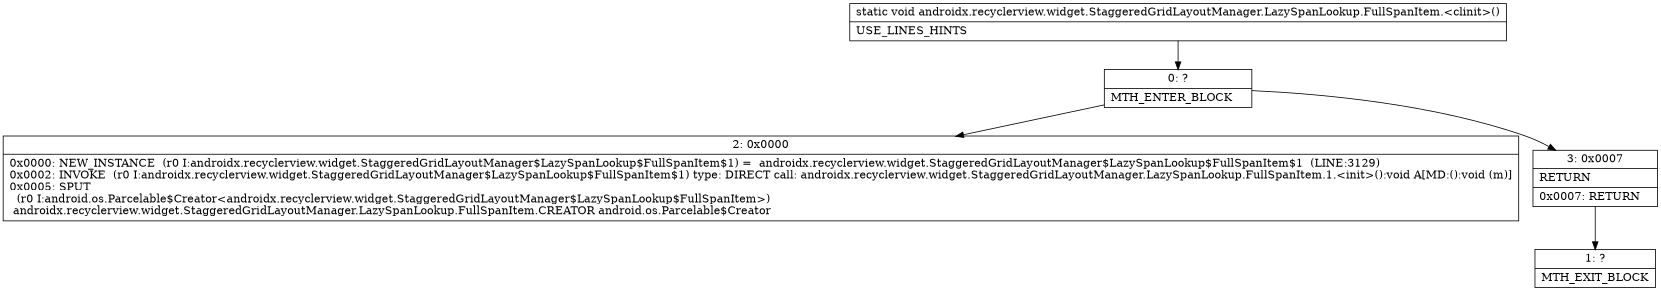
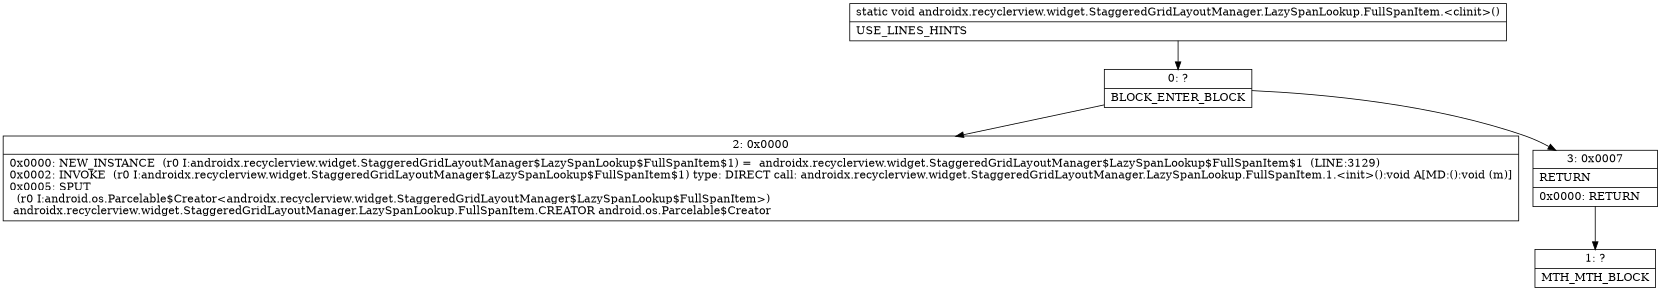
(1172, 98) -> (1178, 98)
(1595, 197) -> (1595, 197)
(1595, 278) -> (1595, 278)
